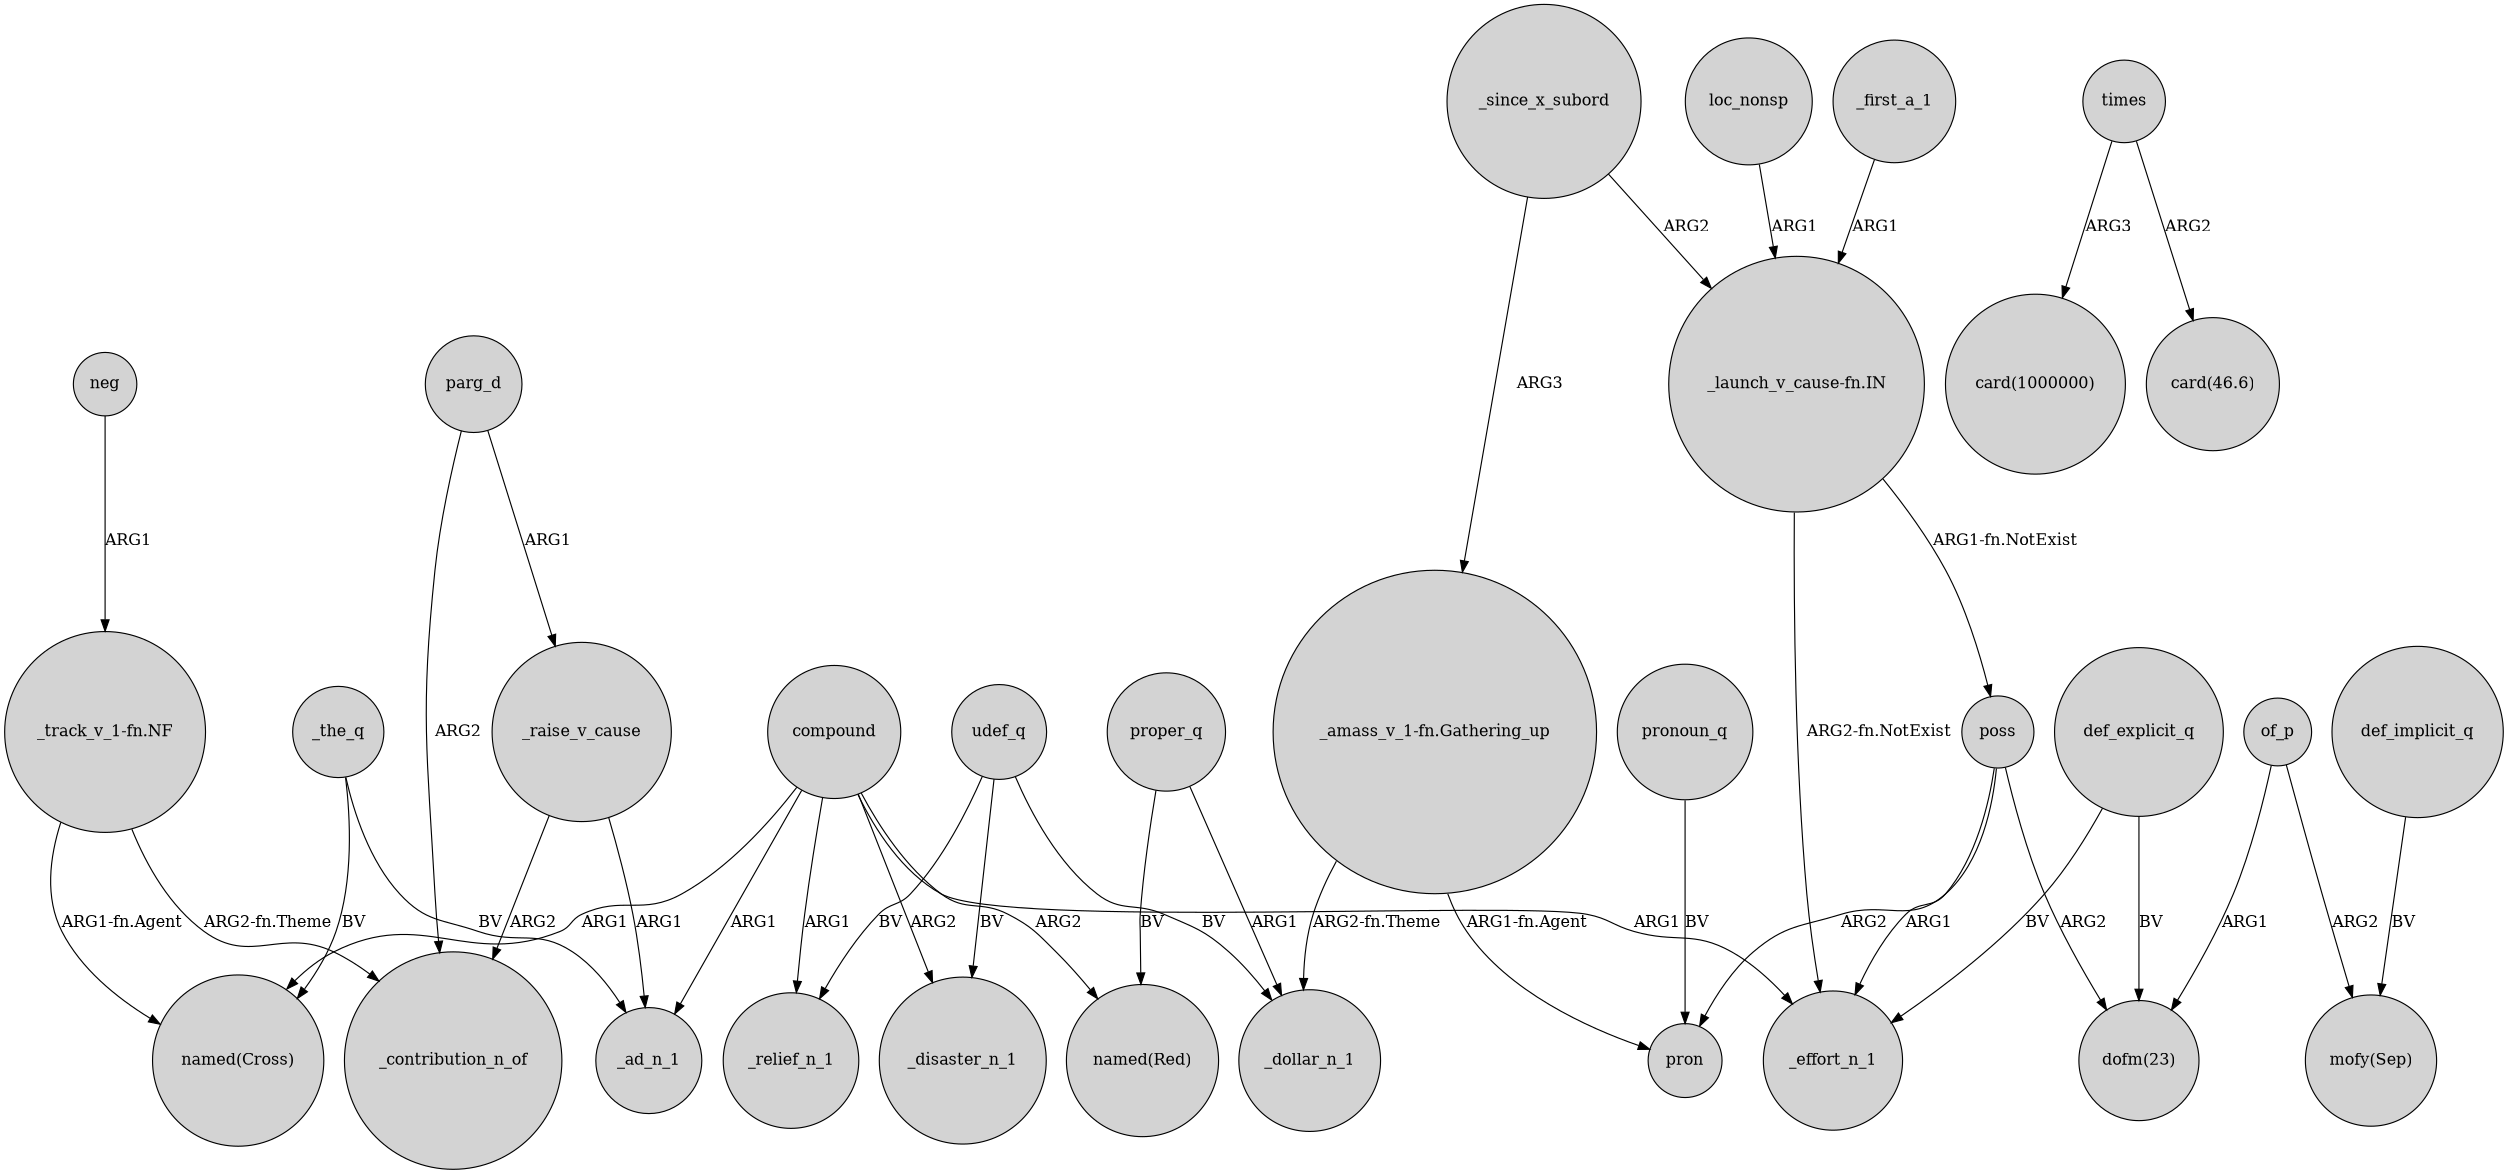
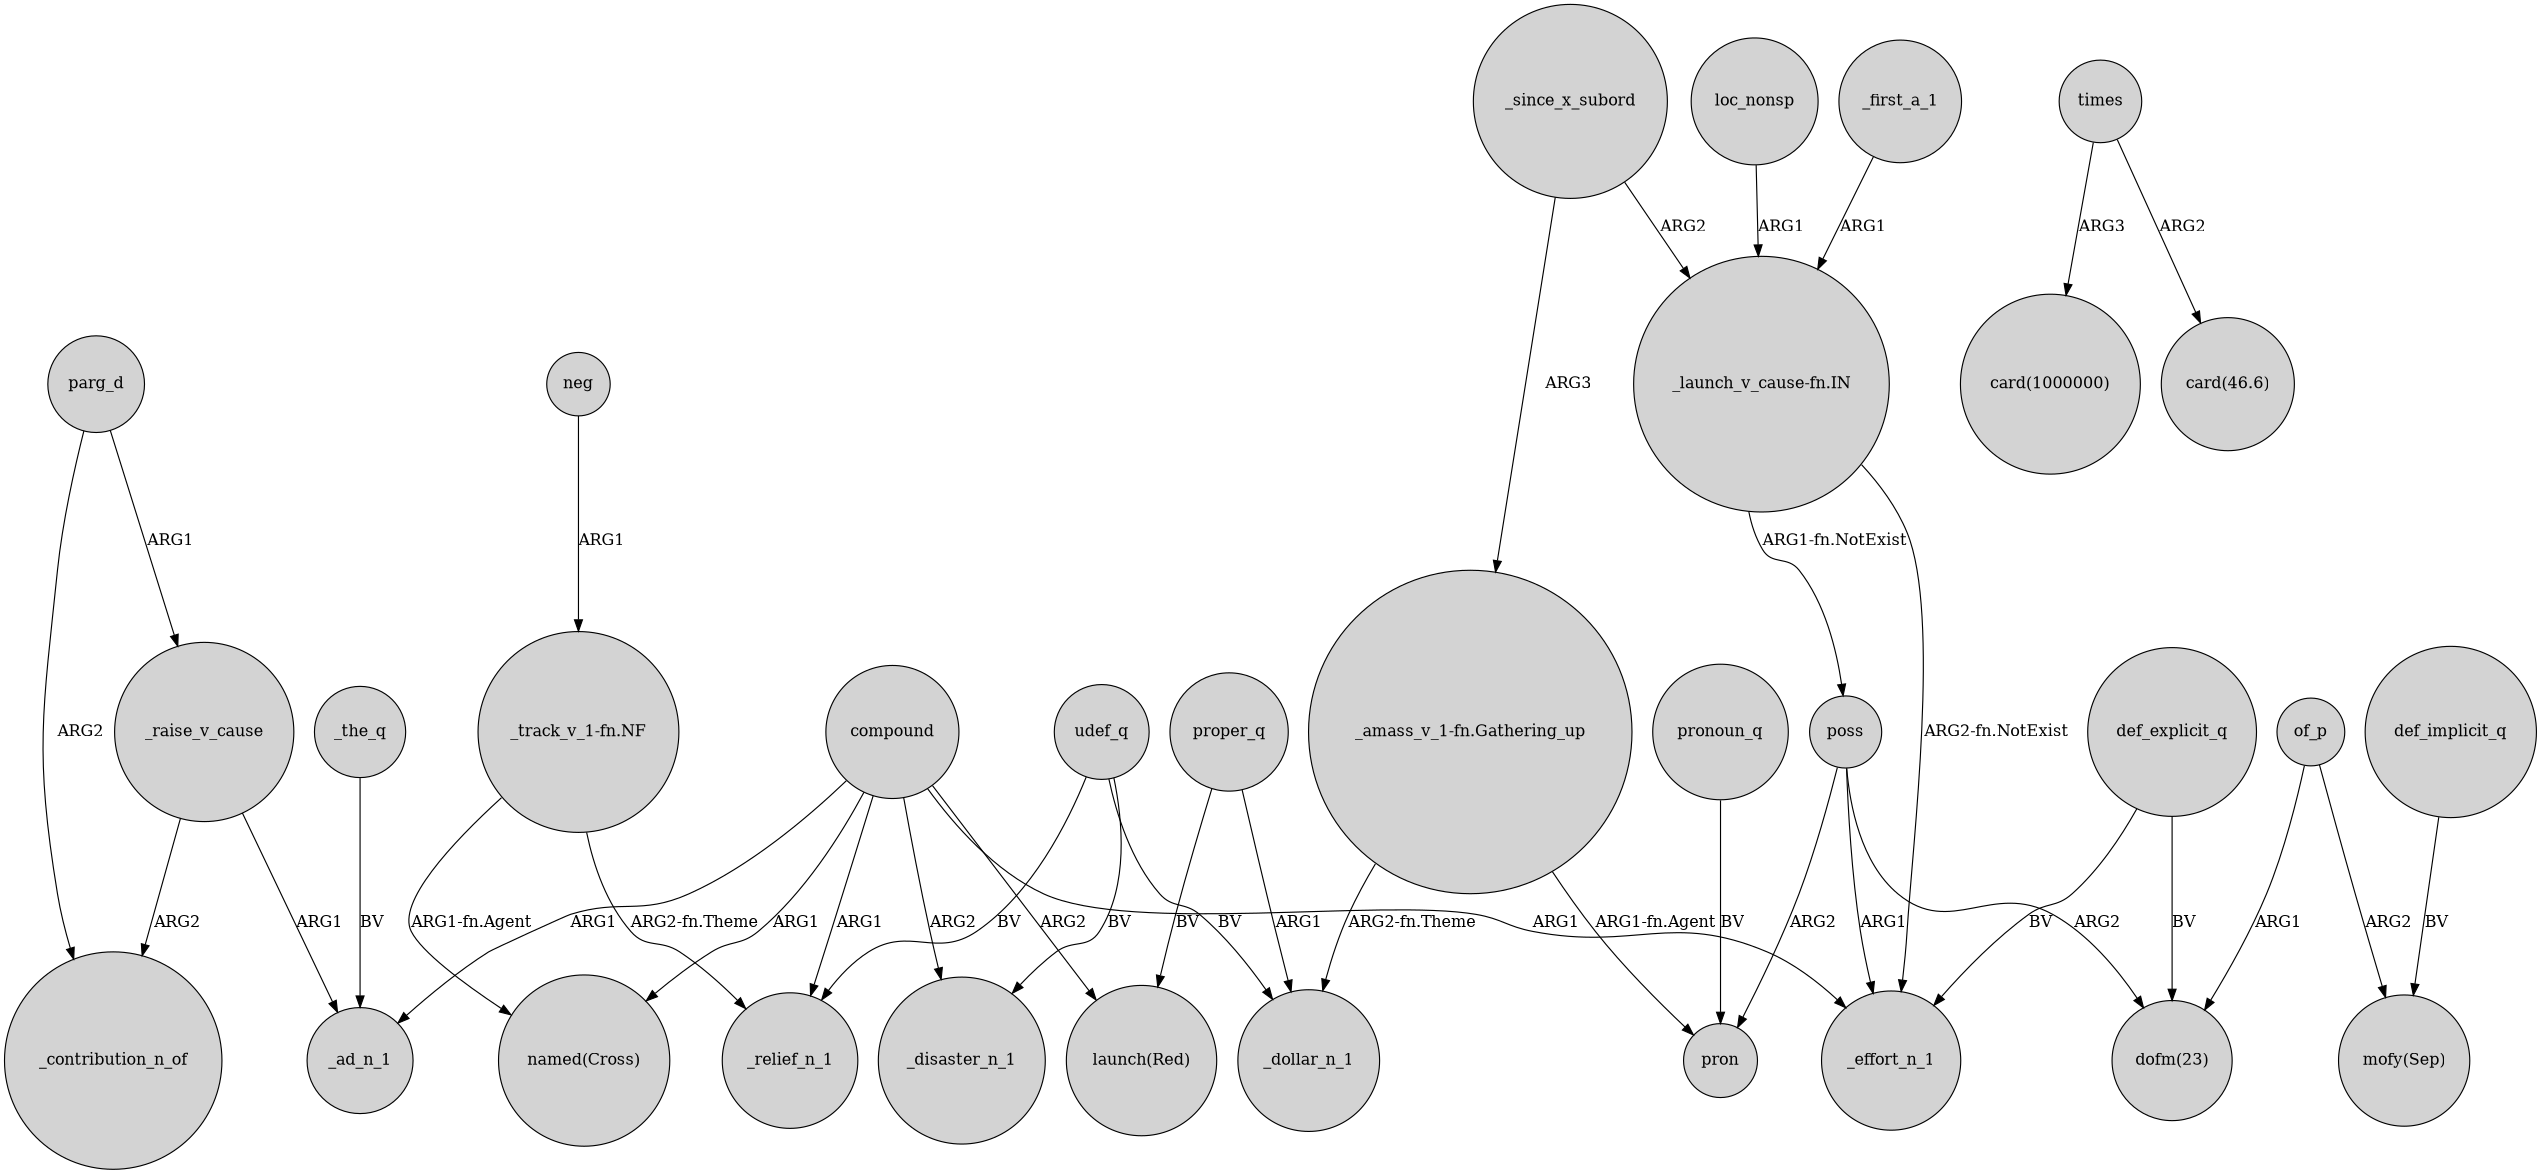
(346, 888) -> none
(226, 943) -> (638, 938)
(1143, 1061) -> (1142, 1061)
